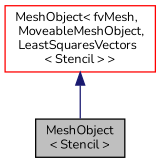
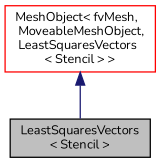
(80, 138) -> (80, 138)
